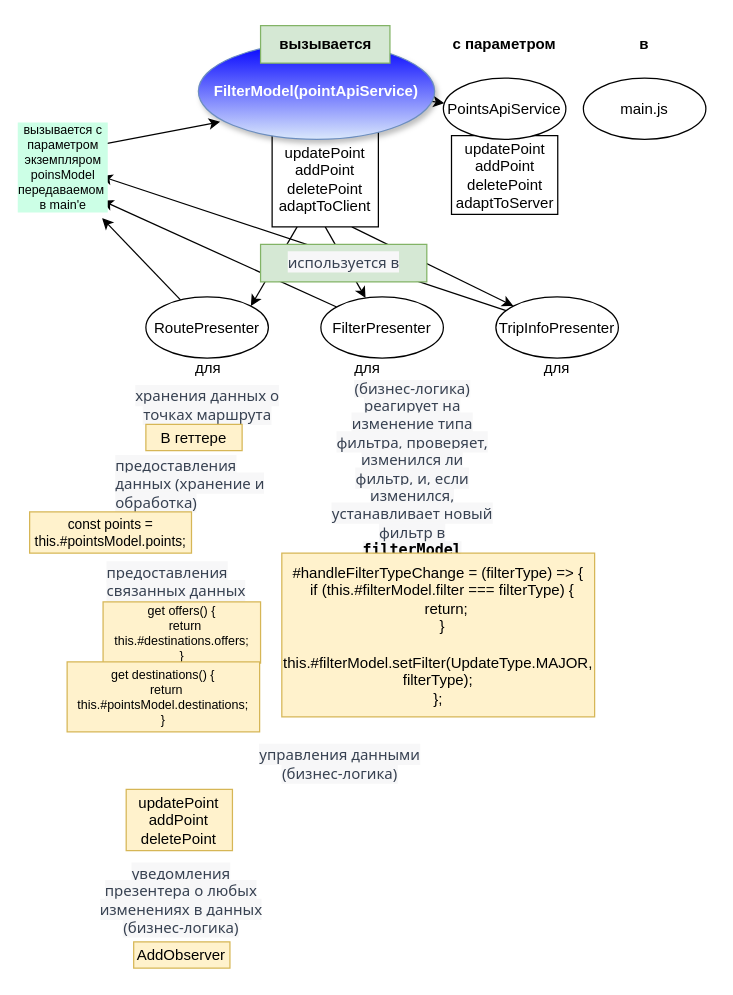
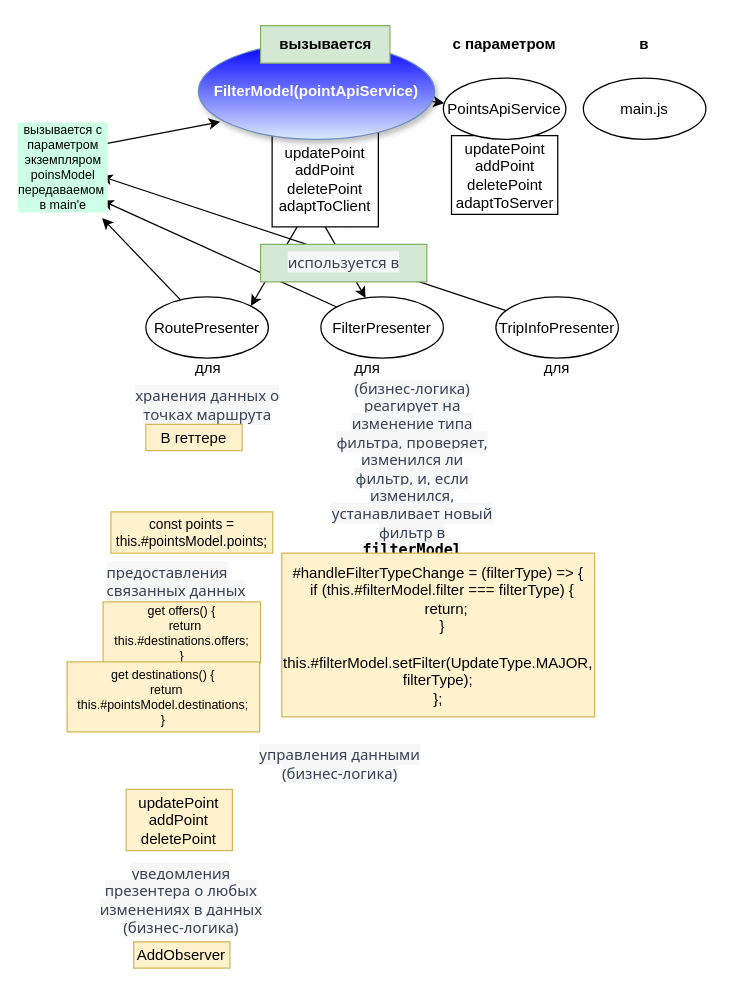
(465, 283) -> (351, 226)
(198, 484) -> none
(110, 533) -> (192, 533)
